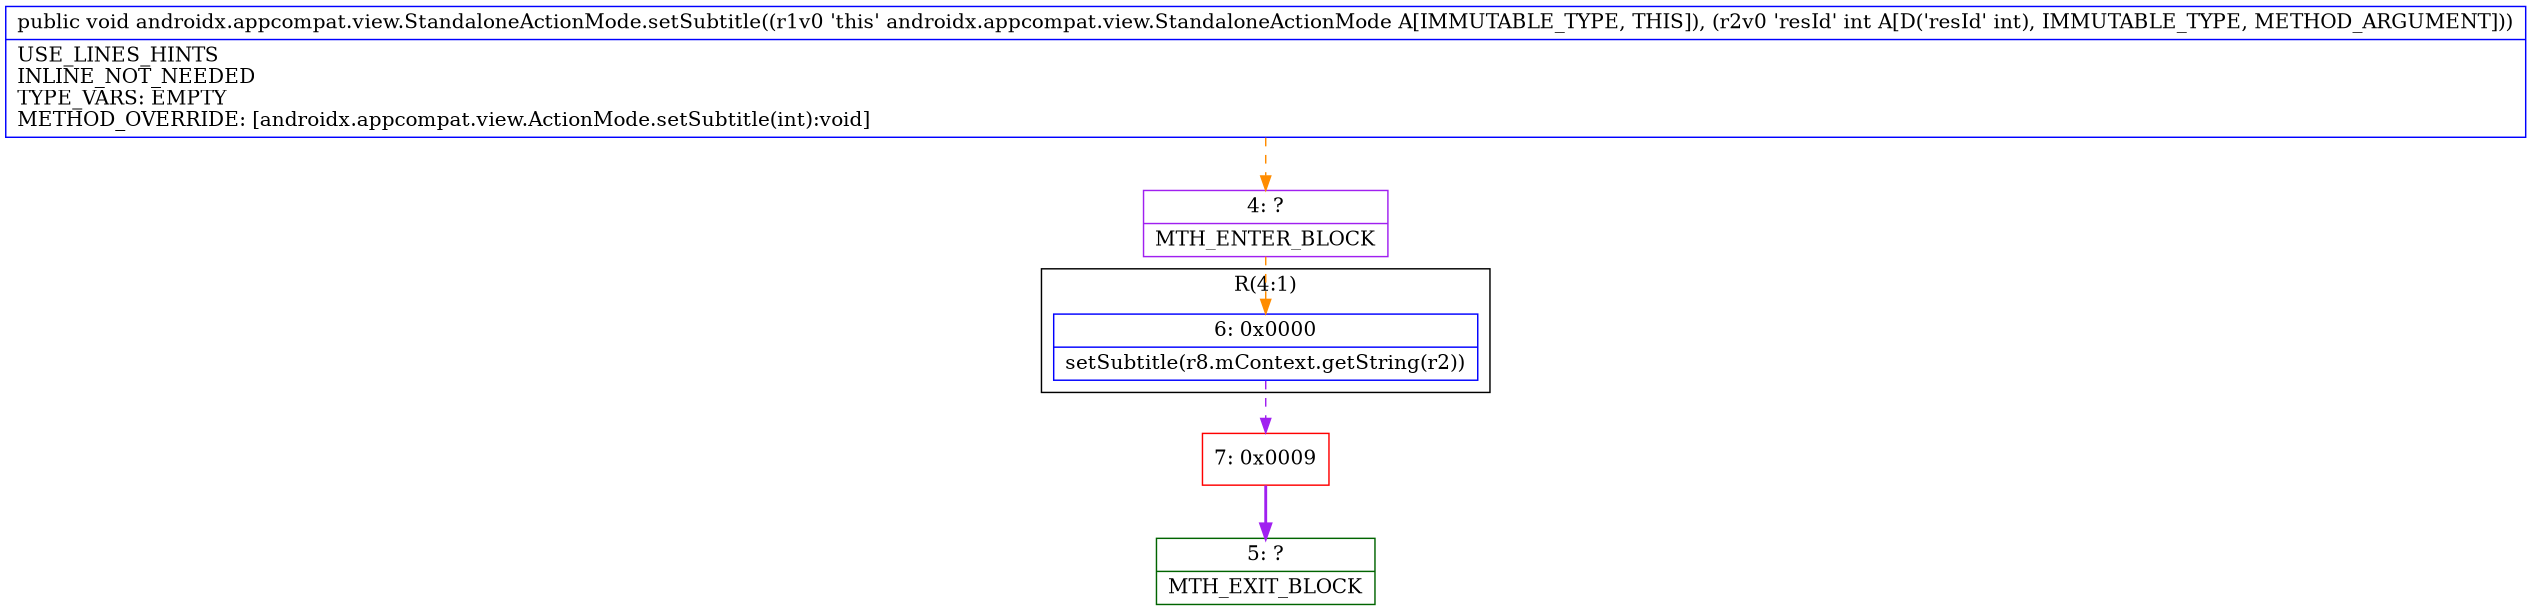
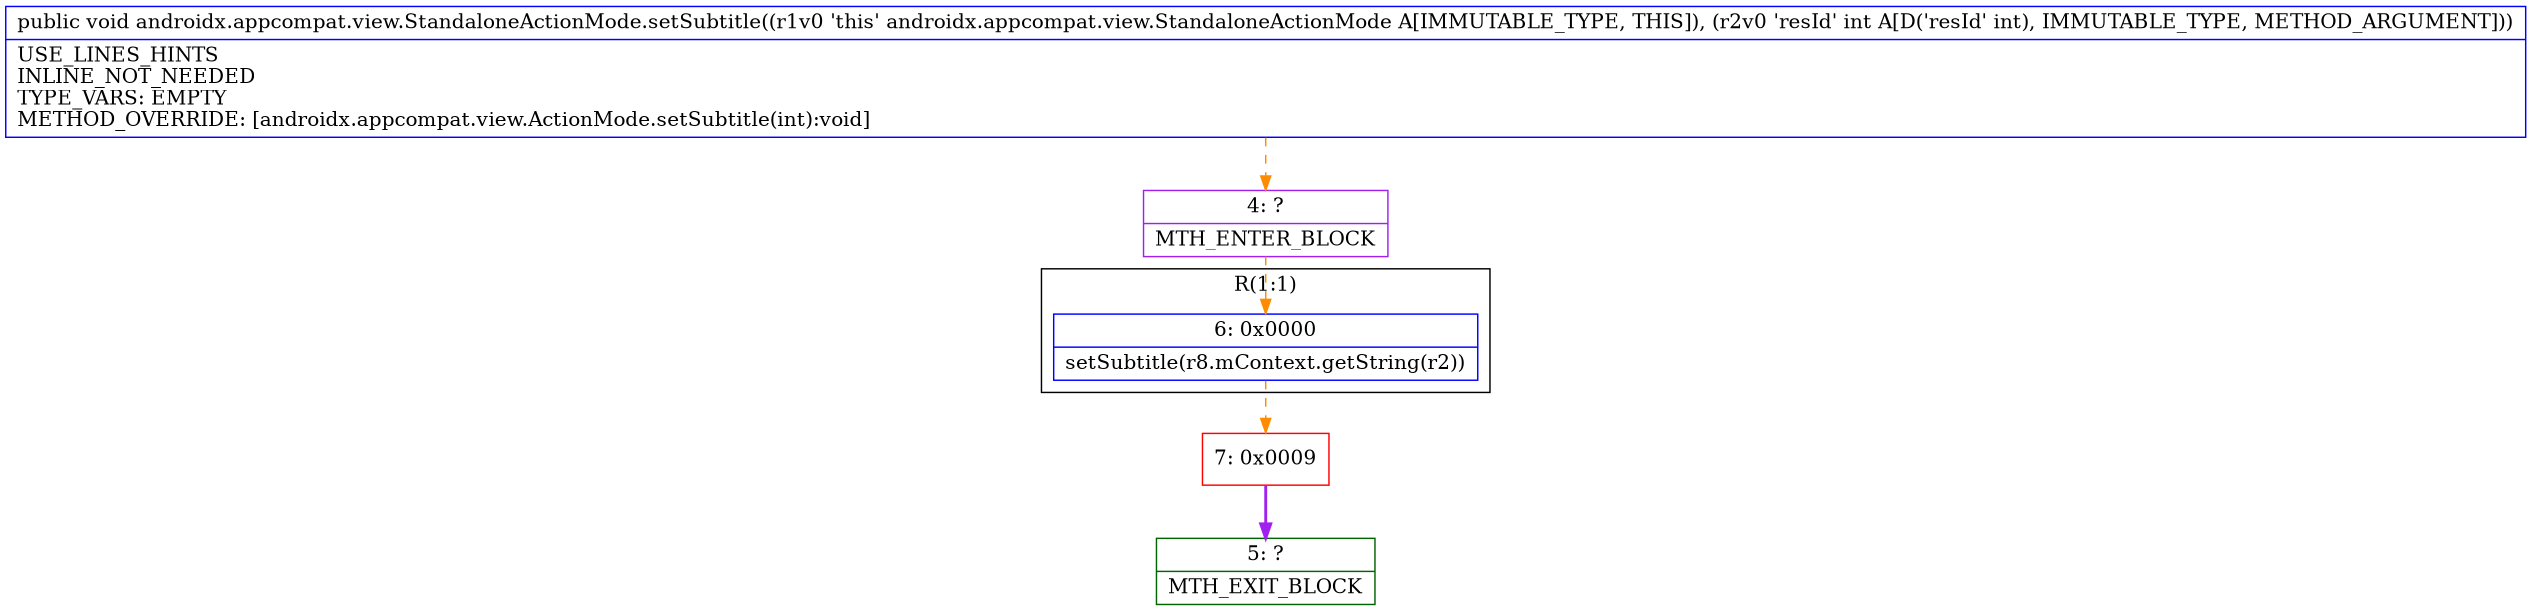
(1266, 285) -> (1266, 285)
(1266, 401) -> (1266, 401)
